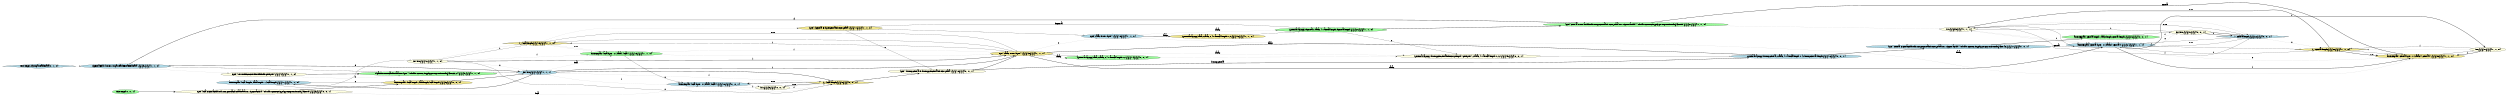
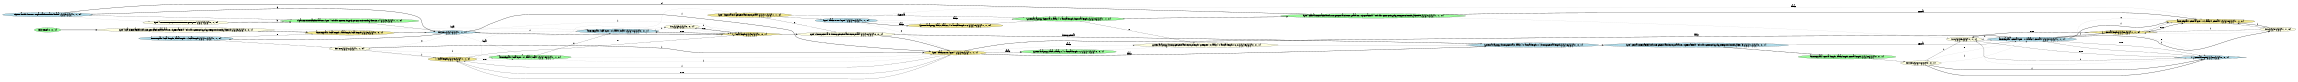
(537, 43) -> (452, 59)
(2291, 43) -> (2168, 43)
(1062, 44) -> (904, 34)
(39, 66) -> none
(537, 72) -> (452, 32)
(637, 89) -> (586, 47)
